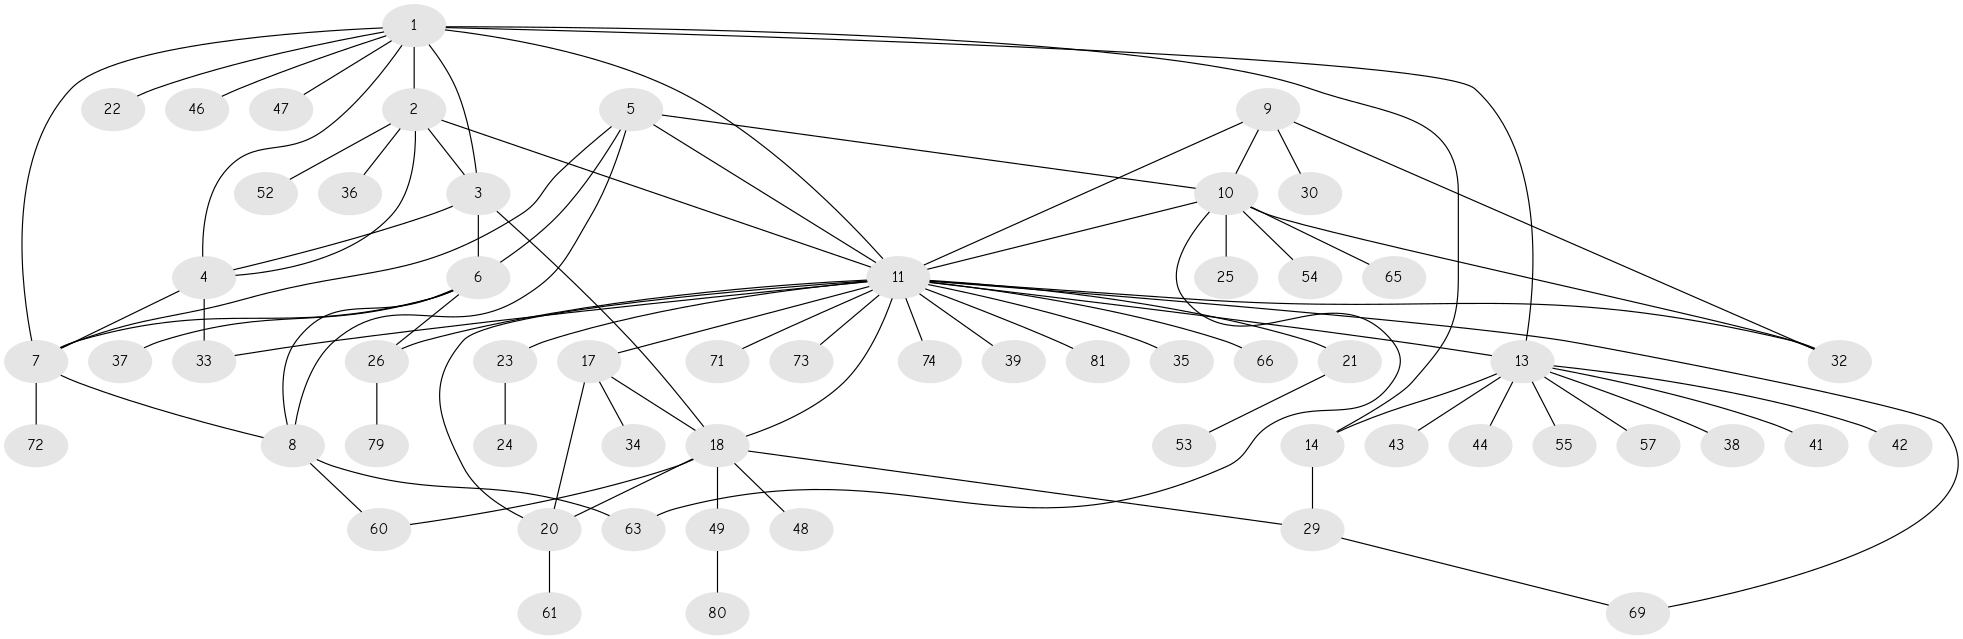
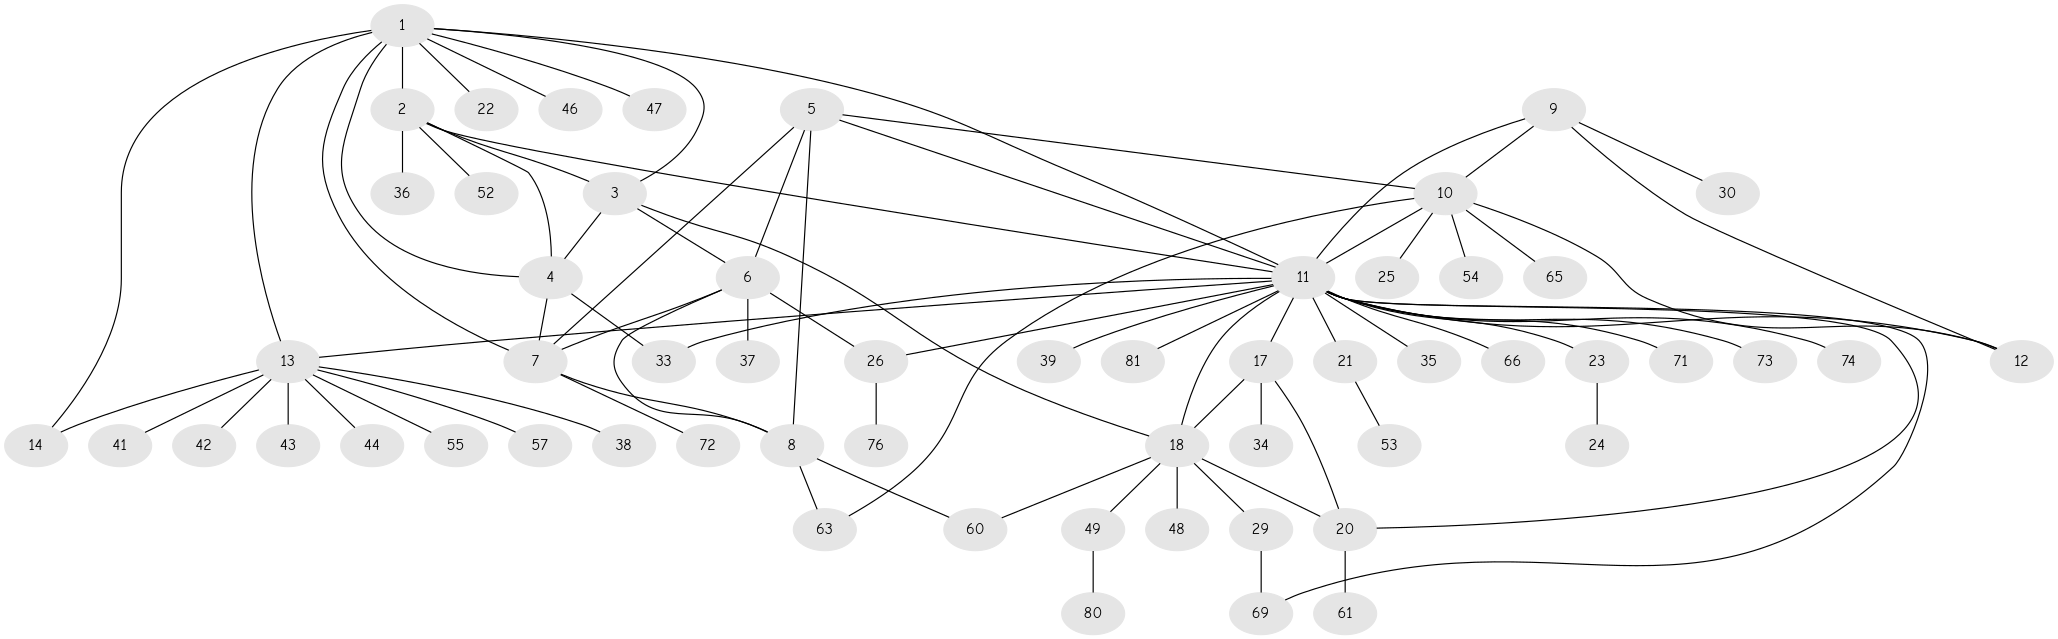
(1840, 362) -> (2022, 362)
(377, 446) -> (876, 446)
(1312, 488) -> none
